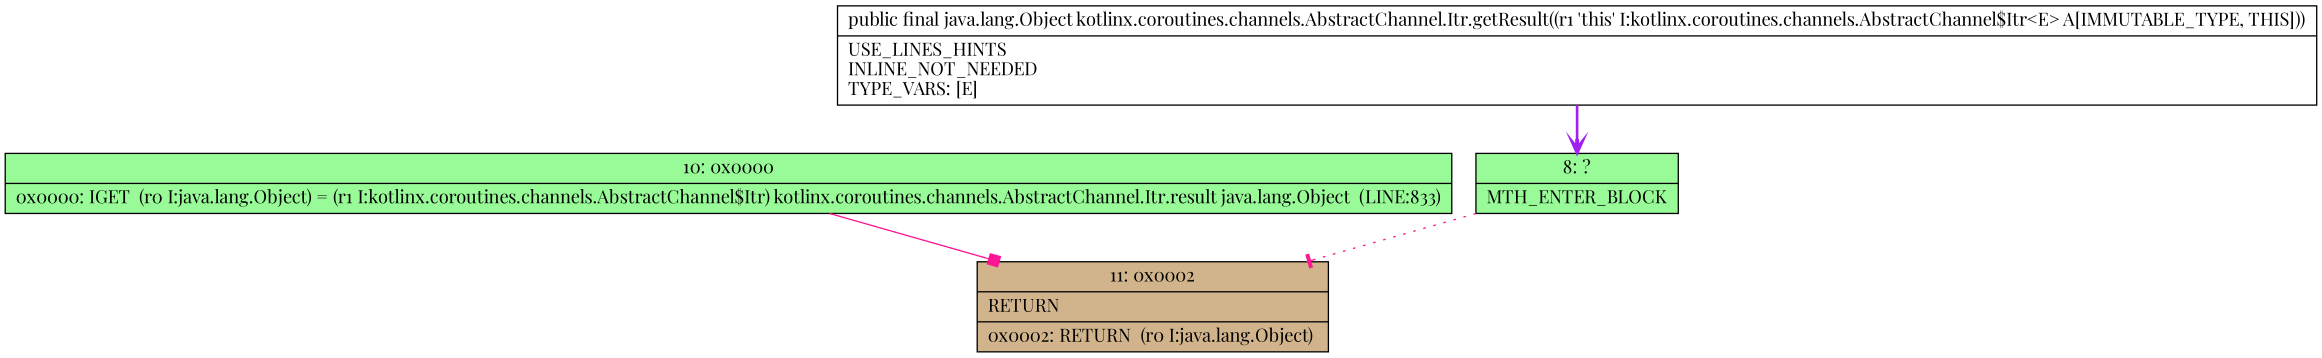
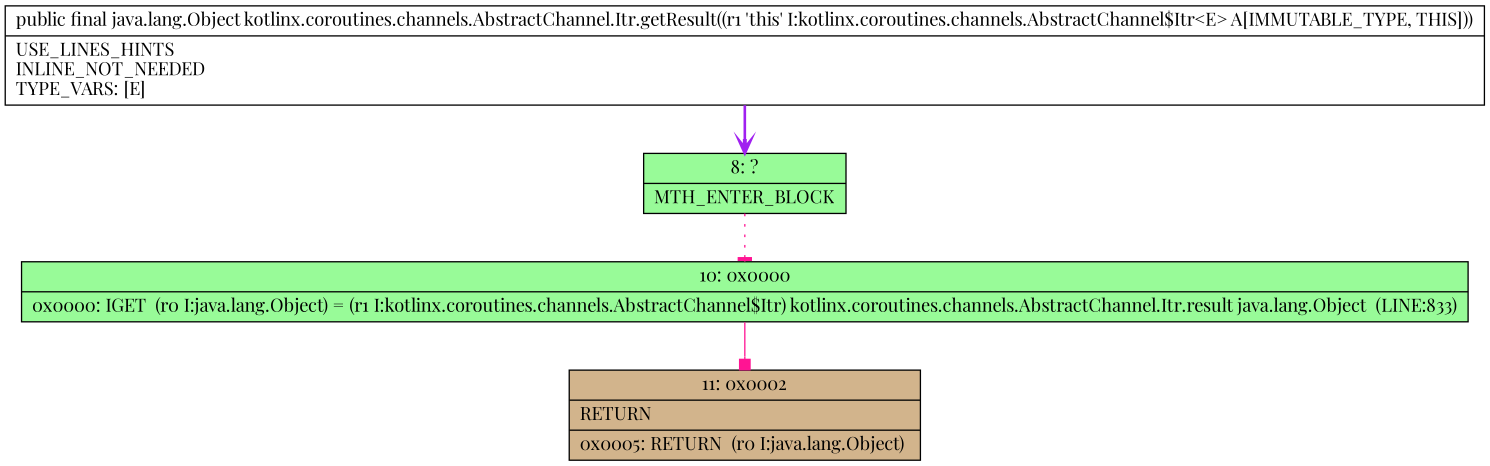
(1395, 237) -> (745, 234)
(1153, 336) -> (745, 445)
